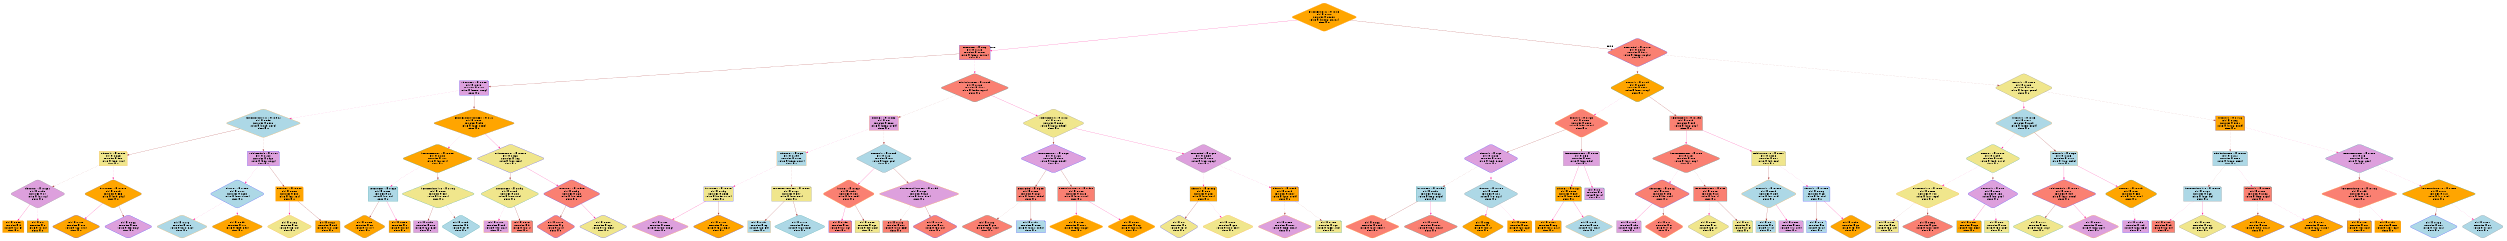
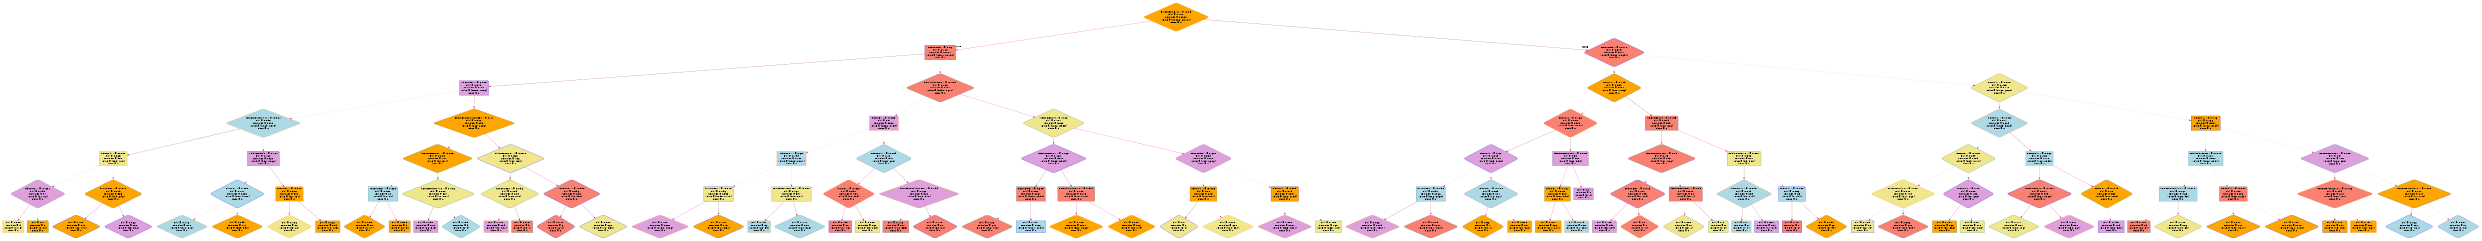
(13, 227) -> (13, 227)
(1372, 227) -> (1372, 227)
(1589, 227) -> (1577, 227)
(1816, 227) -> (1792, 227)
